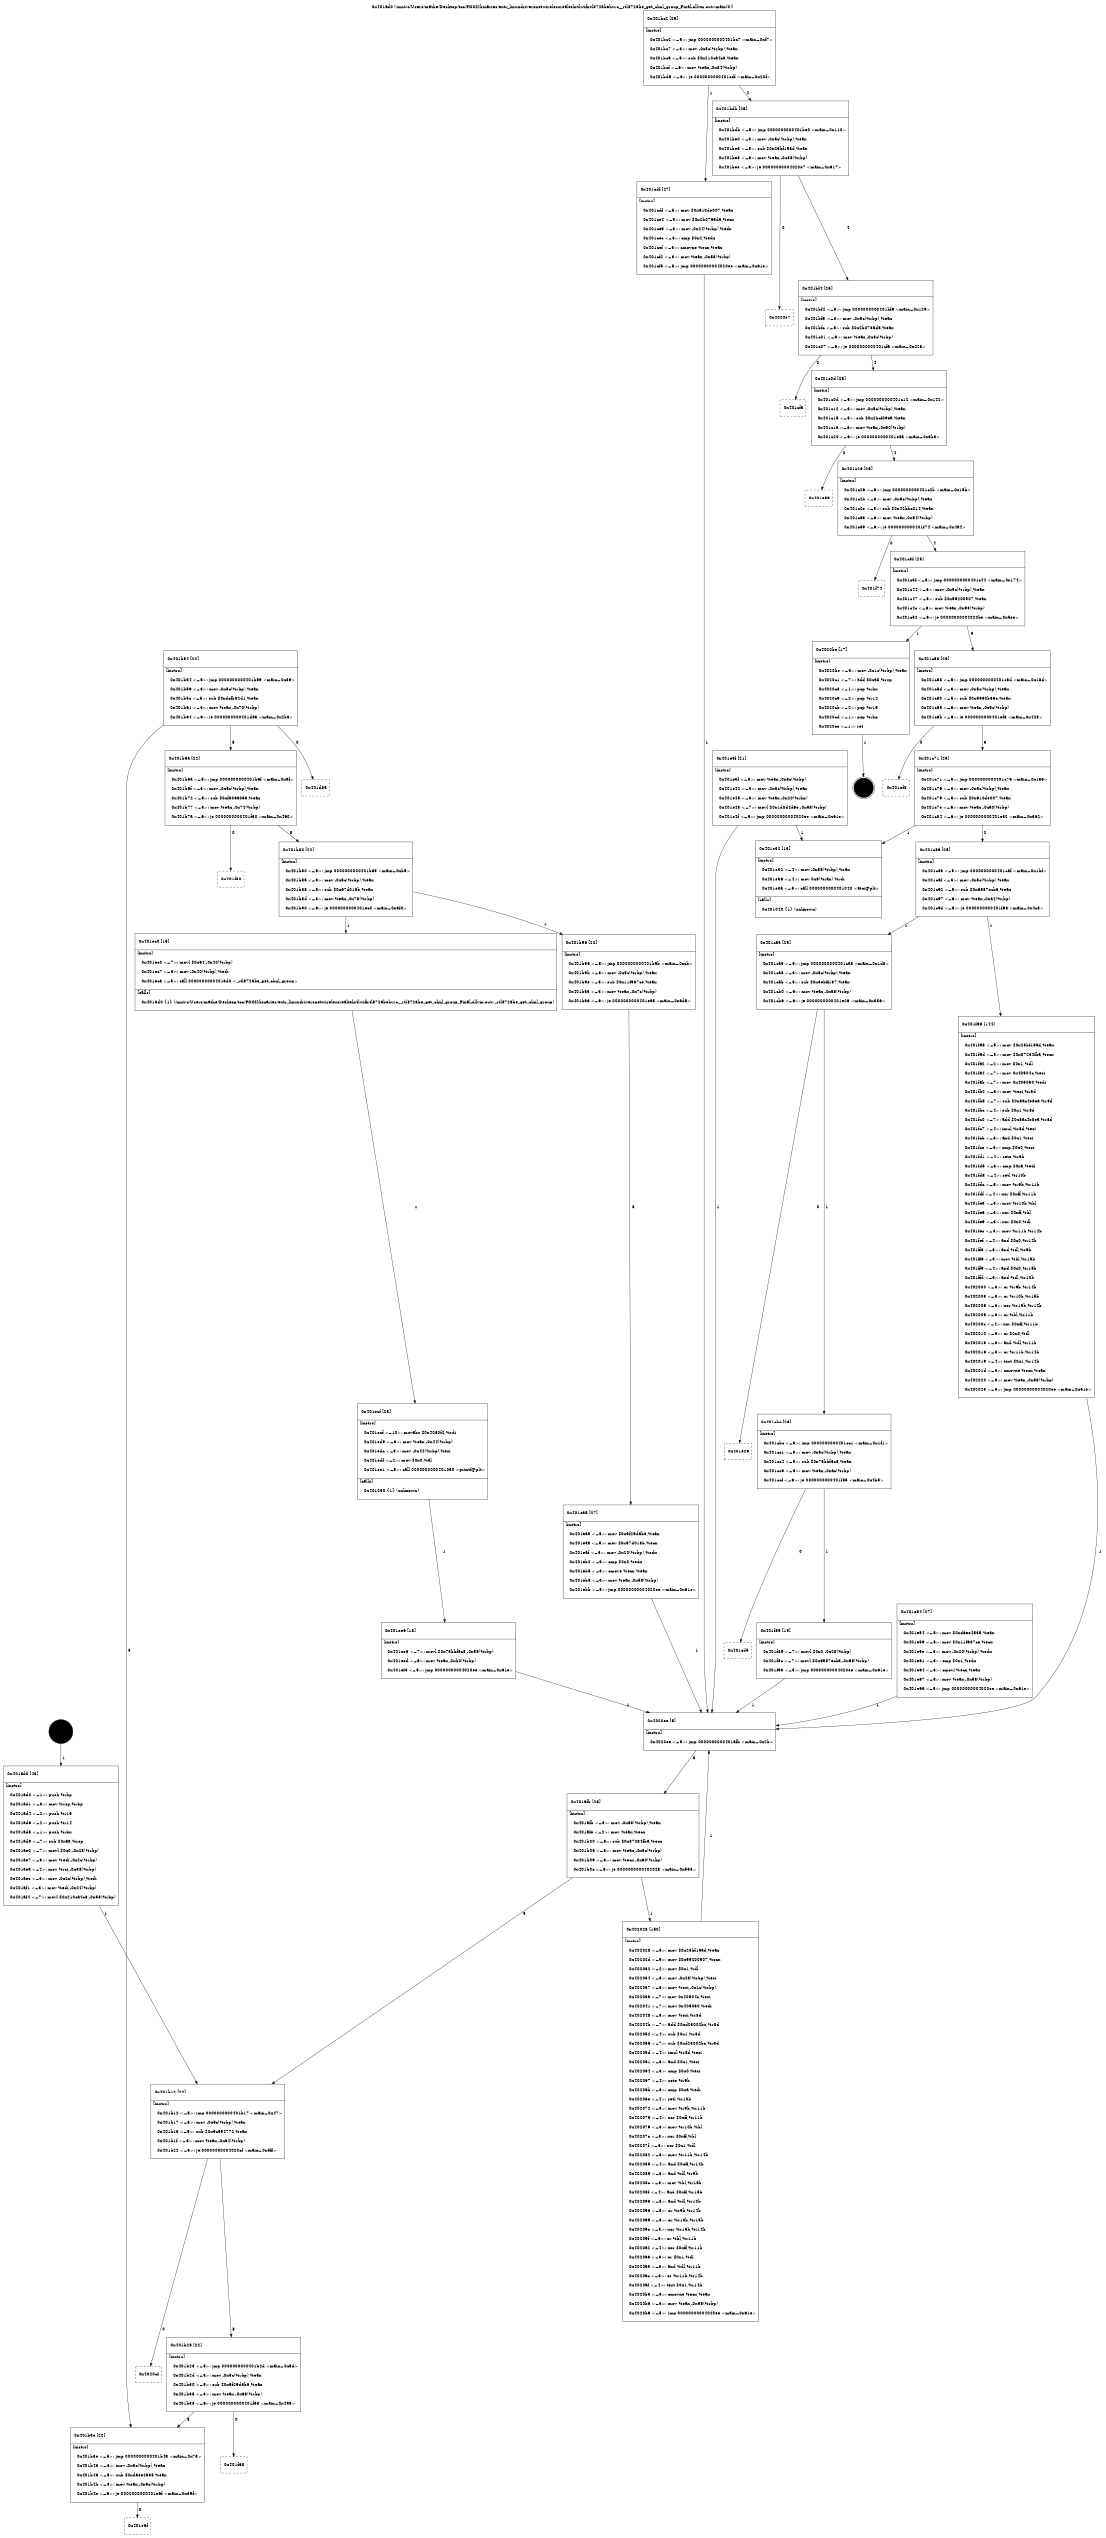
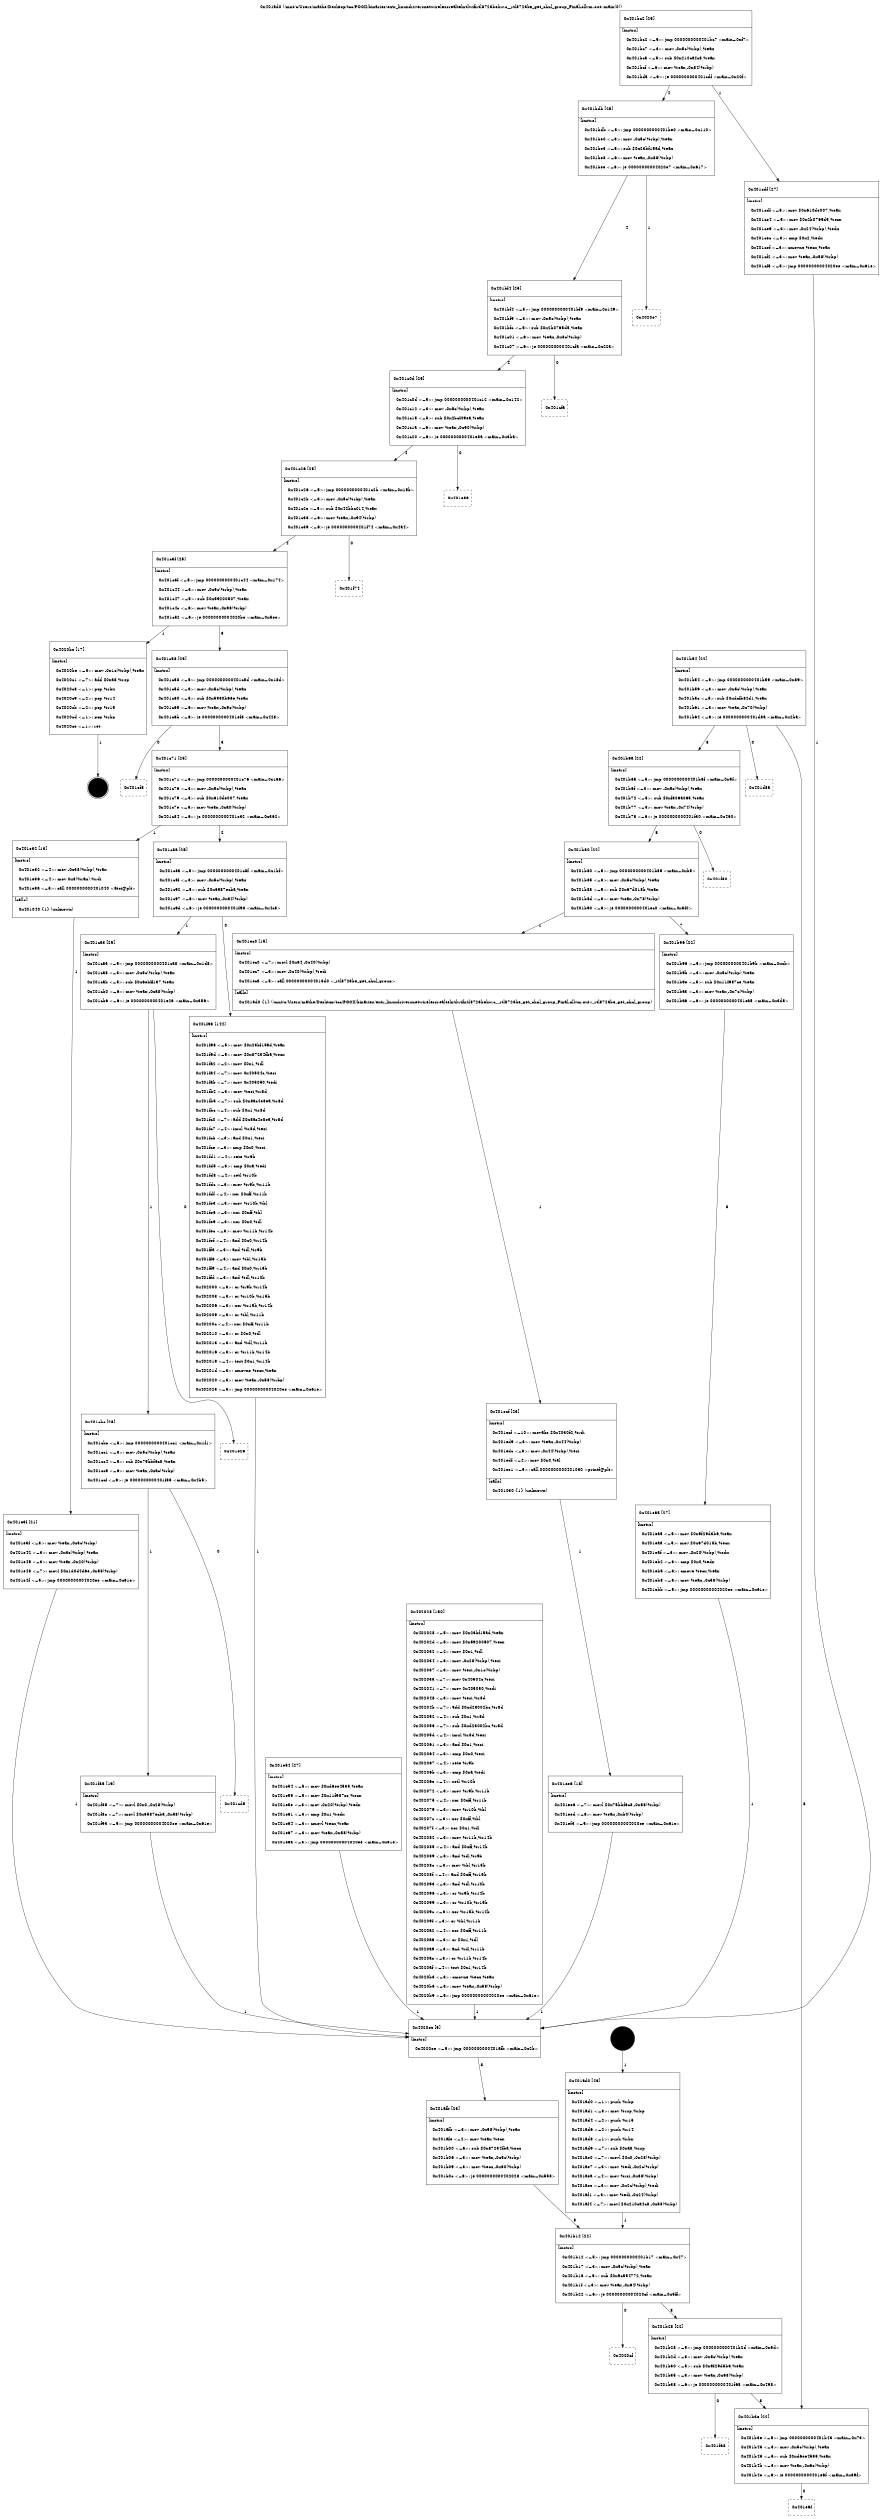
(783, 228) -> (648, 228)
(799, 832) -> (71, 1215)
(991, 926) -> (225, 926)
(646, 1898) -> none
